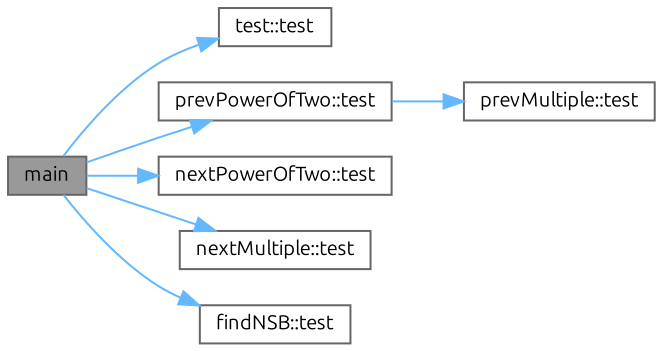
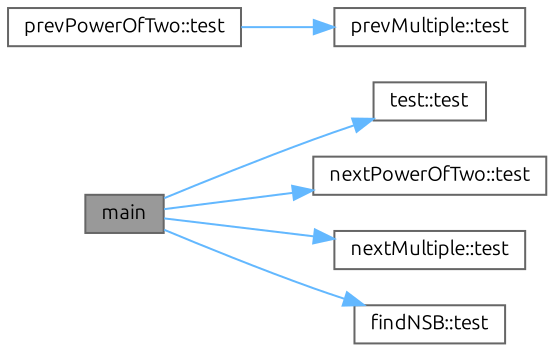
(139, 144) -> none
